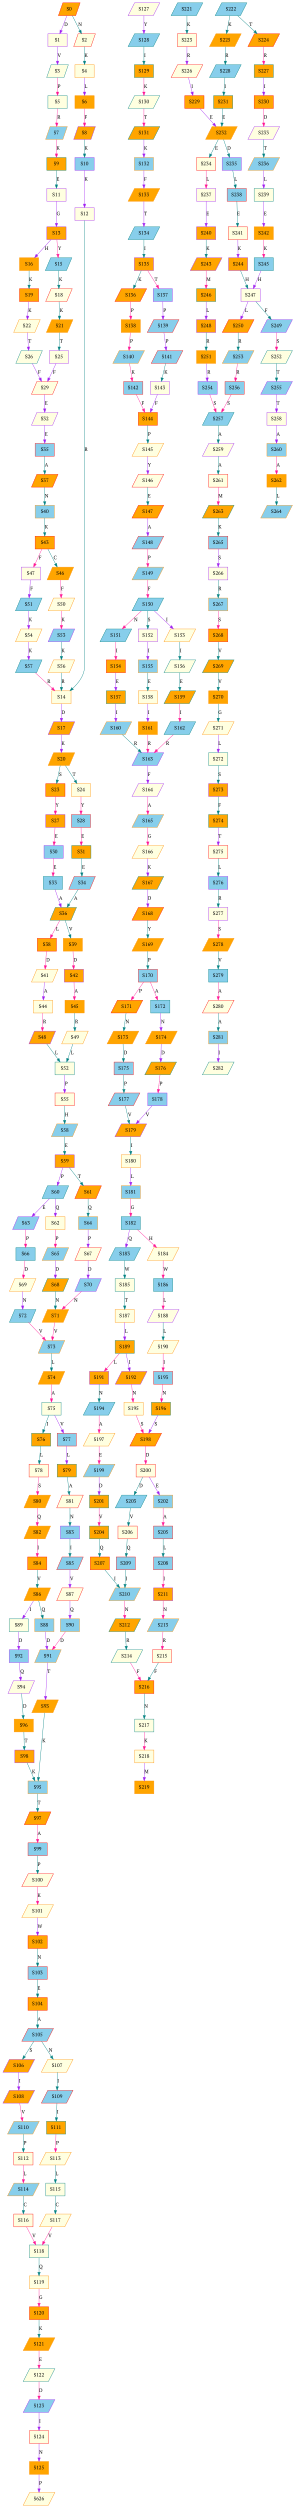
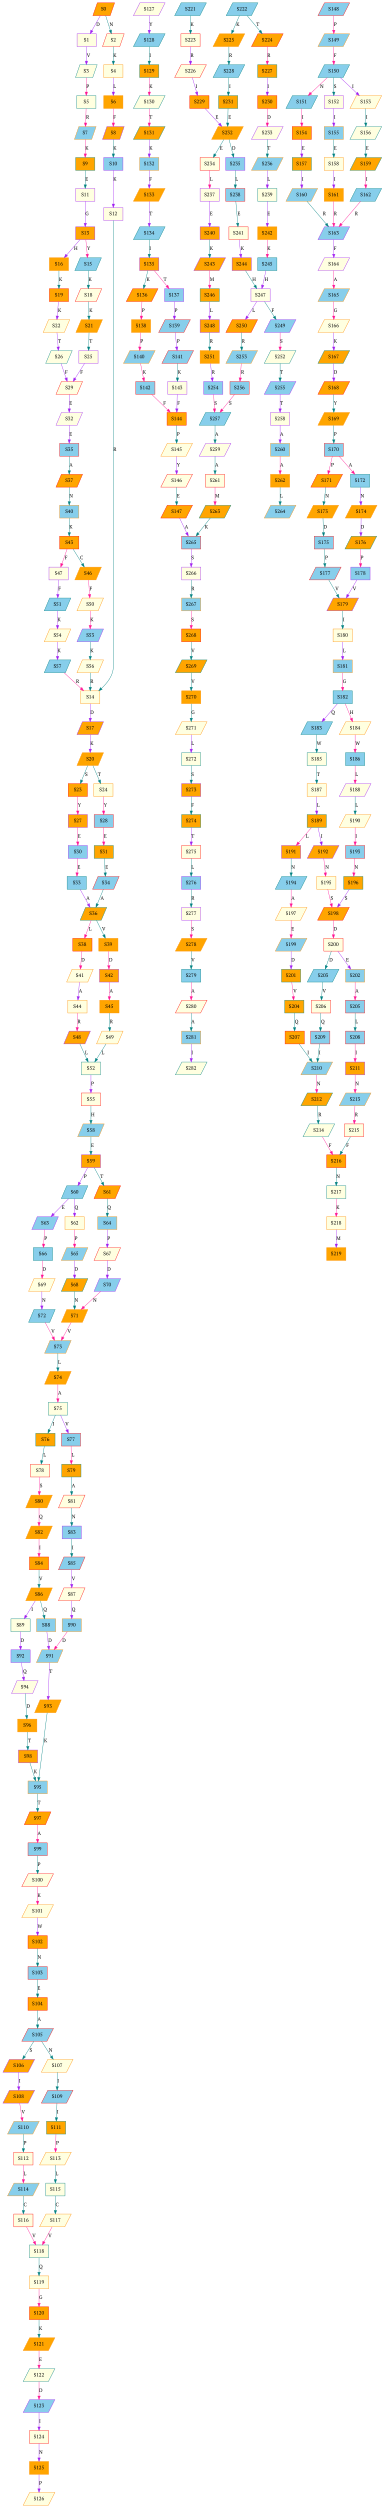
(148, 525) -> (183, 525)
(67, 1453) -> (71, 1453)
(39, 2499) -> (39, 2499)
